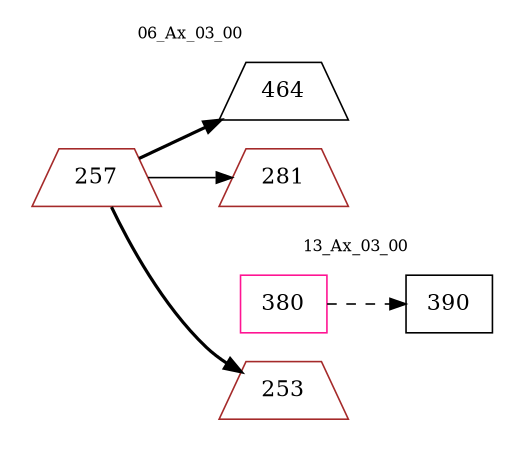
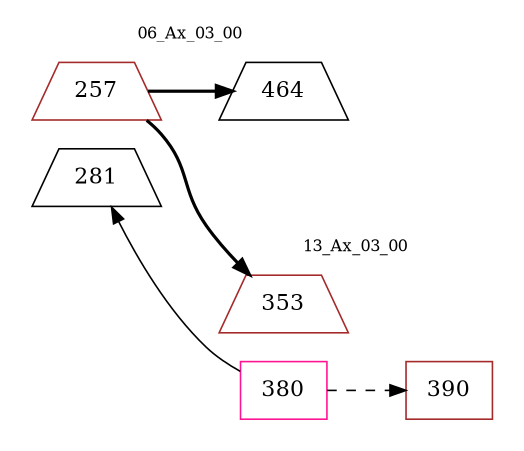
(182, 178) -> (170, 305)
(284, 178) -> (97, 178)
(449, 304) -> (449, 390)
(284, 390) -> (284, 304)
